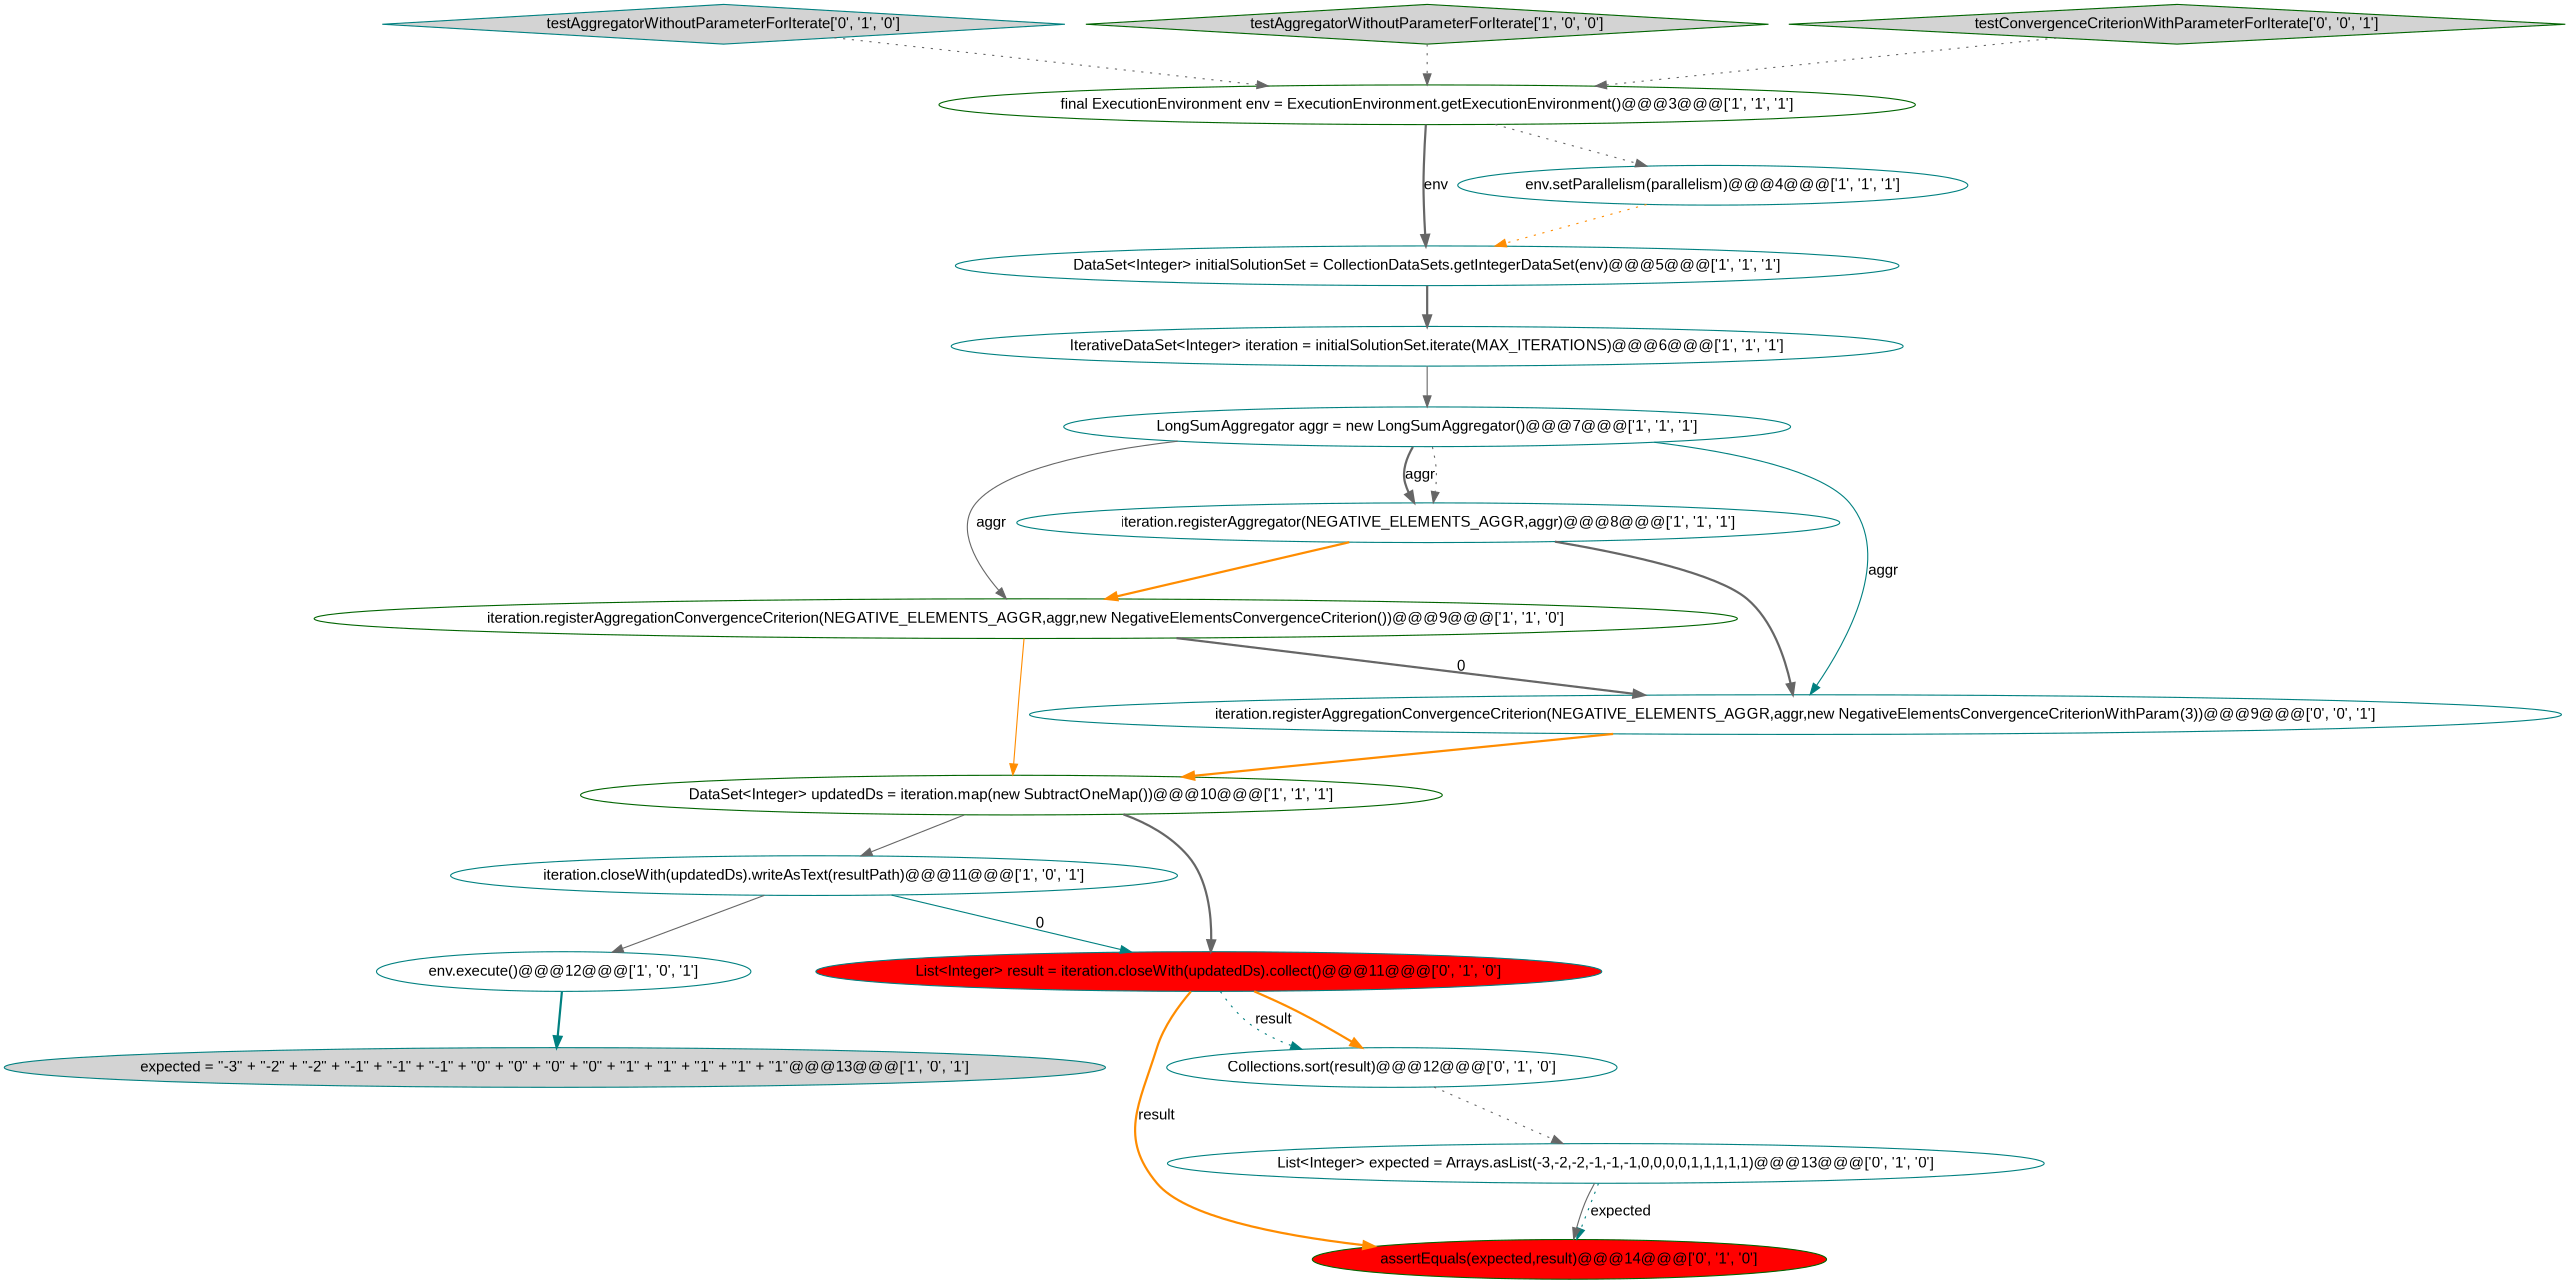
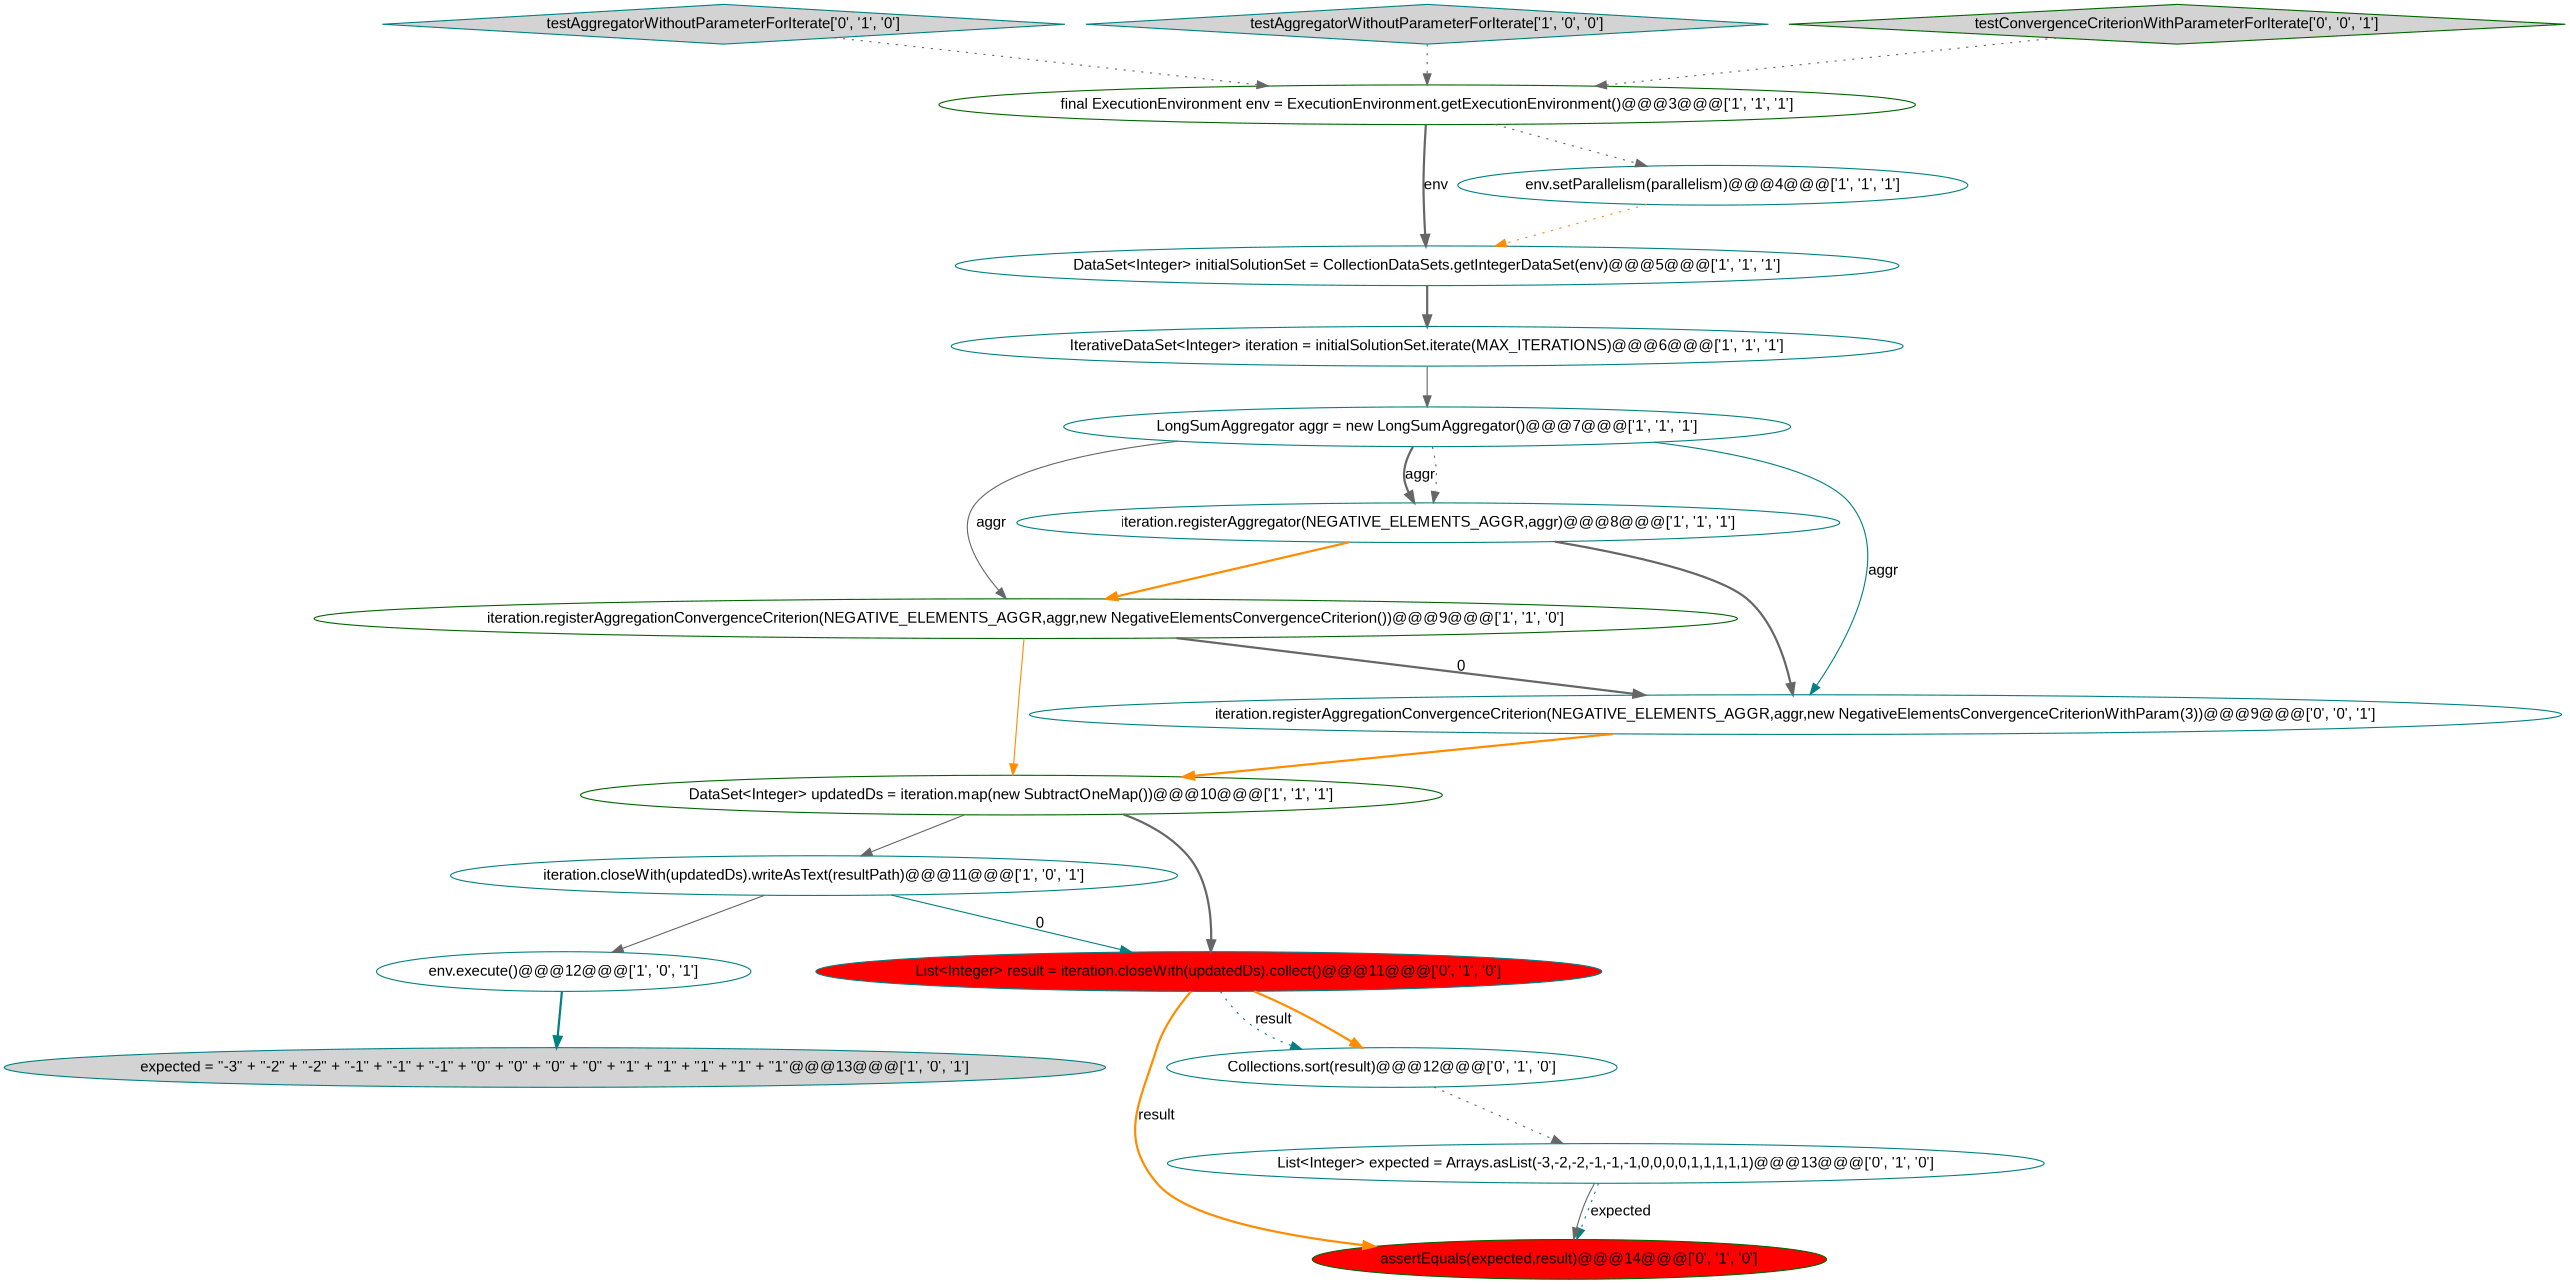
(1427, 24) -> (1427, 24)
